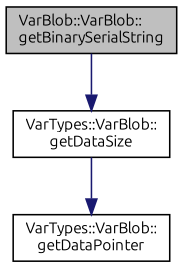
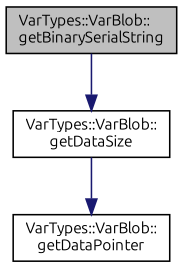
(91, 30) -> (91, 30)
